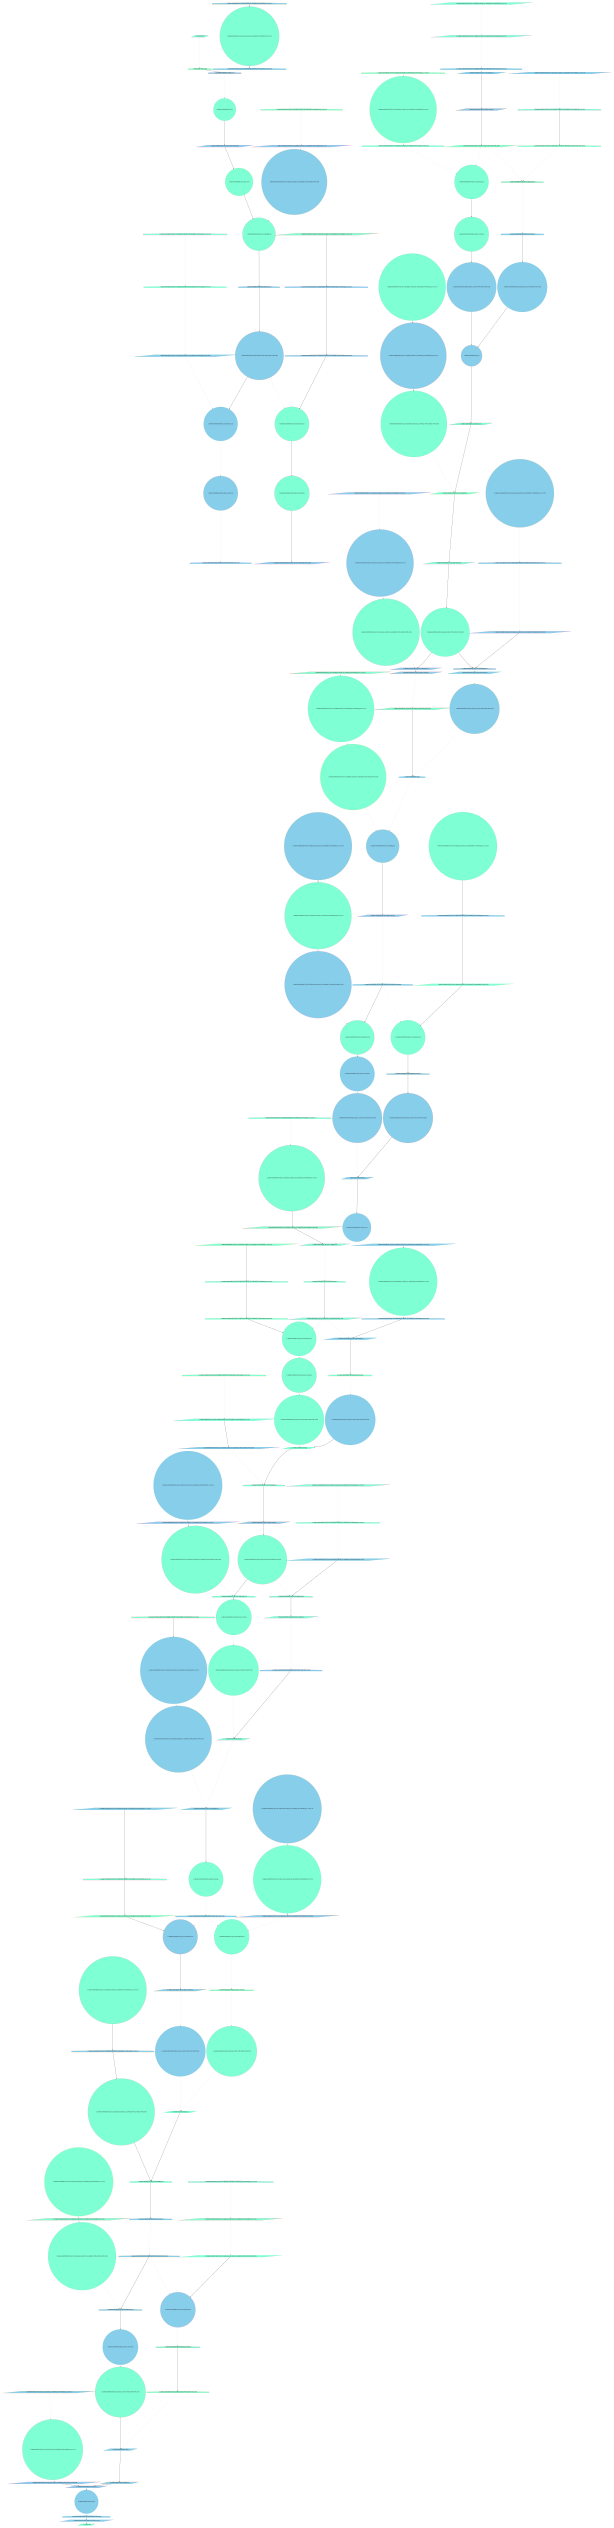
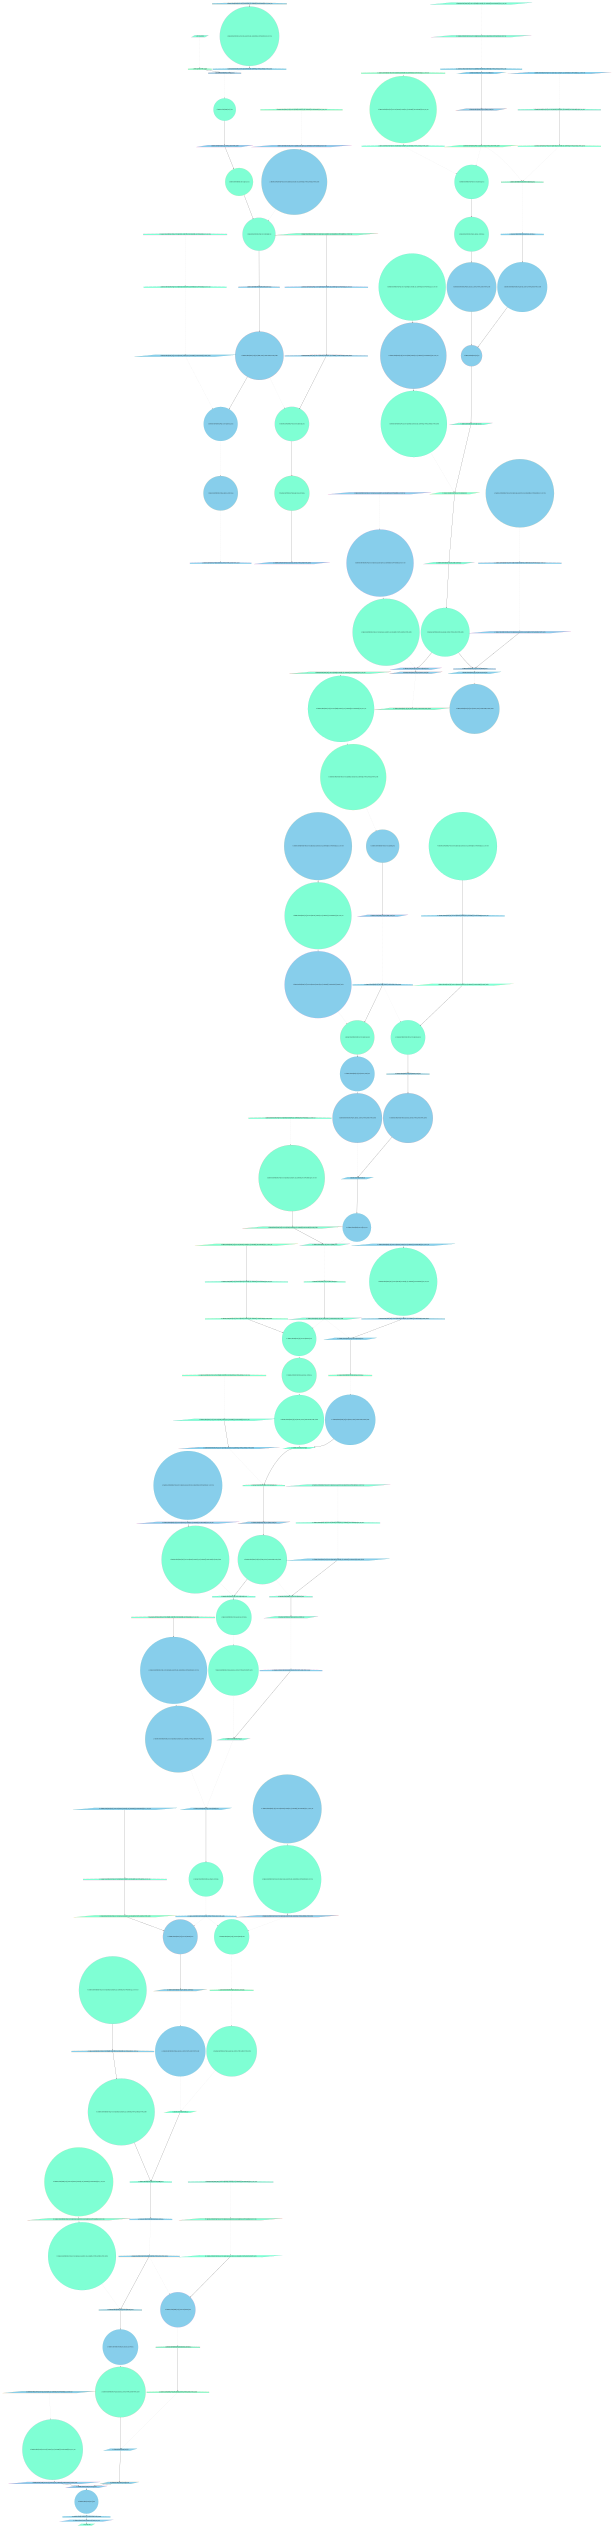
(412, 777) -> none
